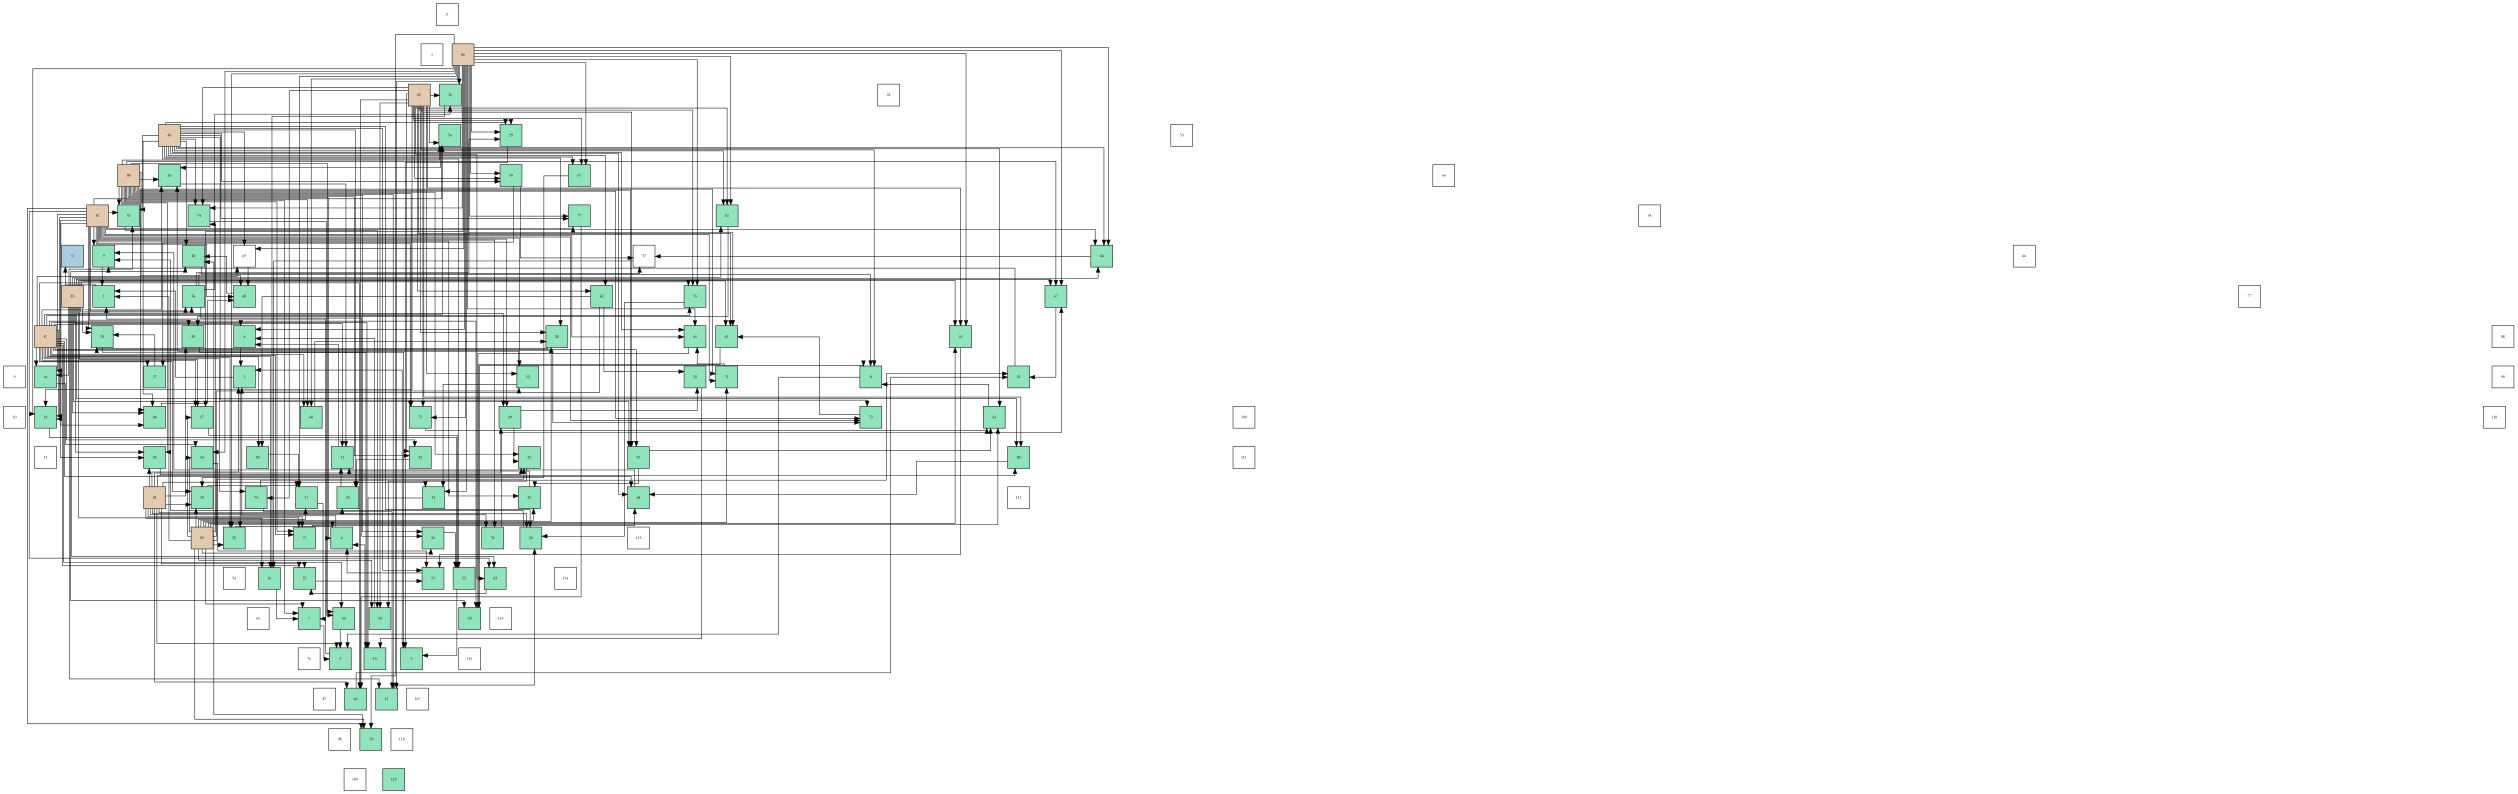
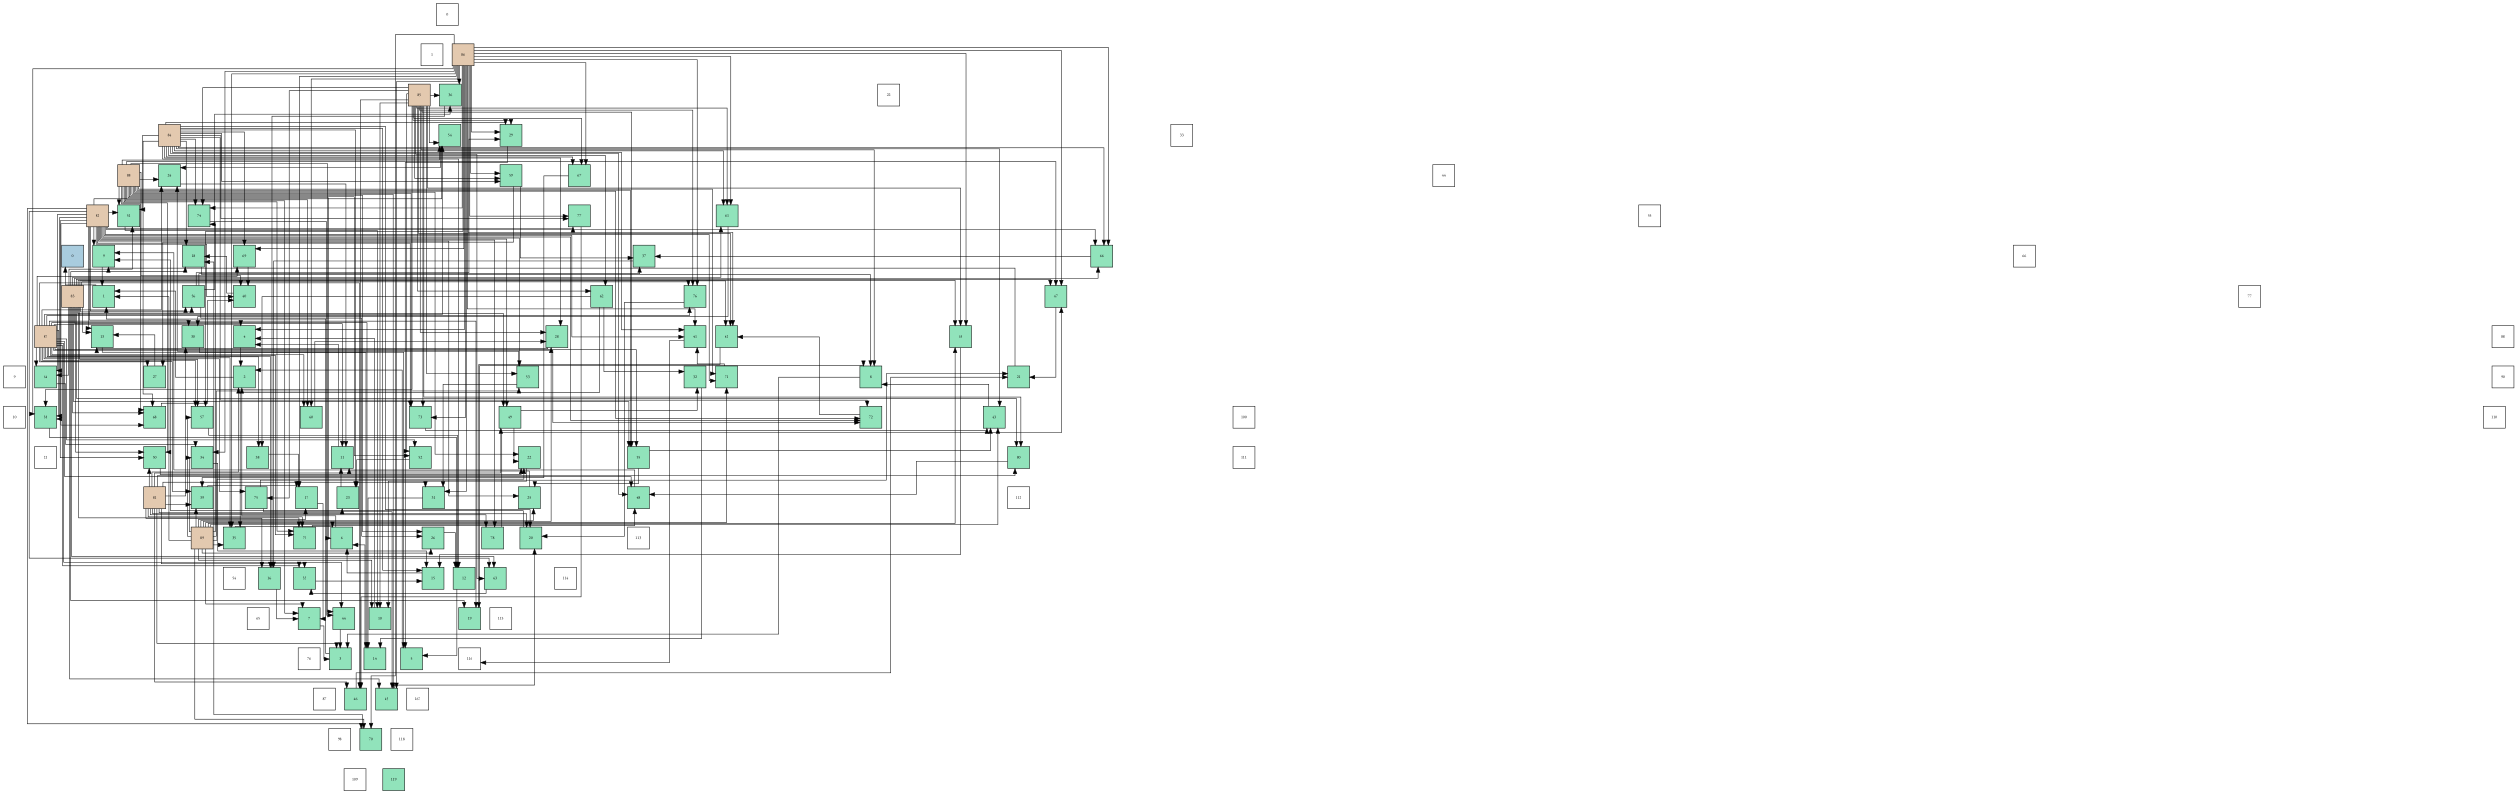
(244, 256) -> (244, 256)
(644, 256) -> (644, 256)
(532, 354) -> (670, 586)
